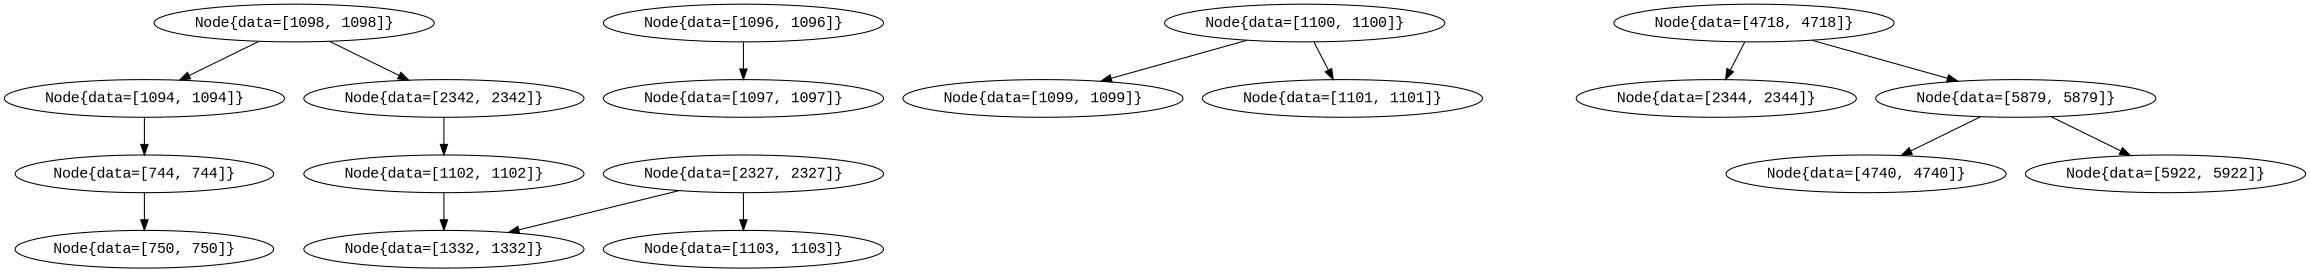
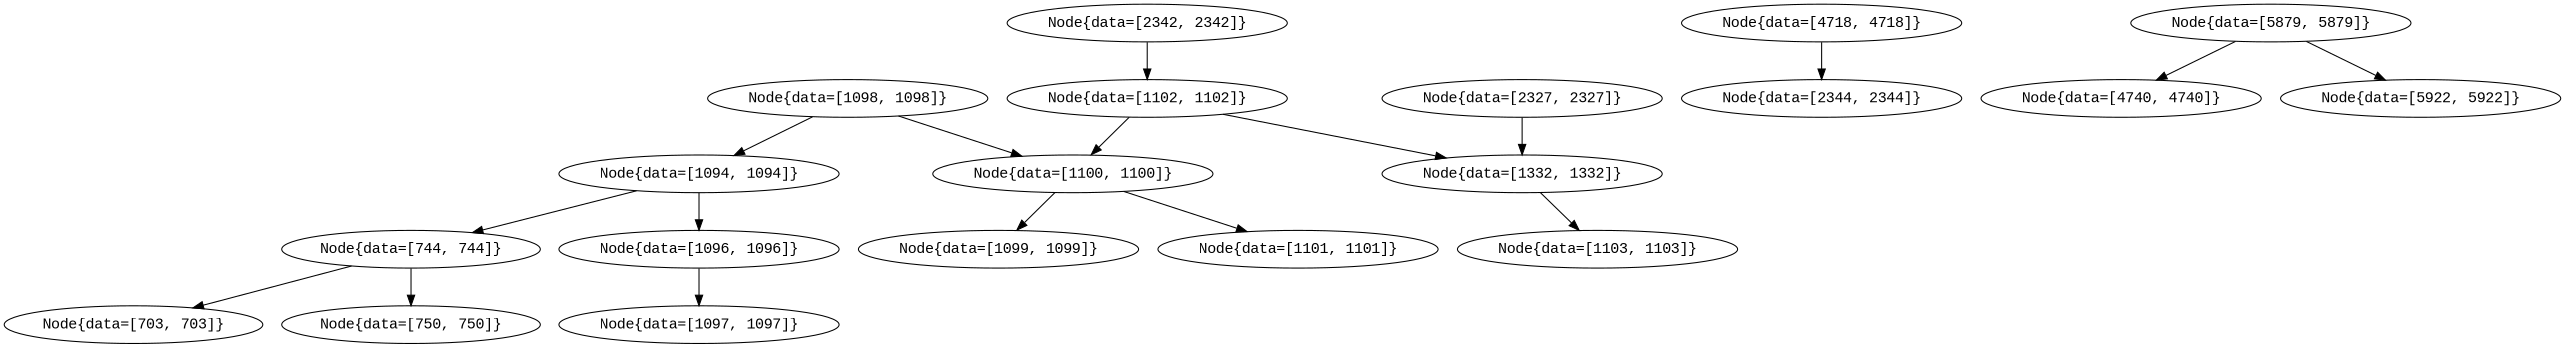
(364, 58) -> (955, 134)
(1880, 59) -> none
none -> (1114, 132)
none -> (699, 206)
(743, 206) -> (1556, 208)
none -> (134, 325)
